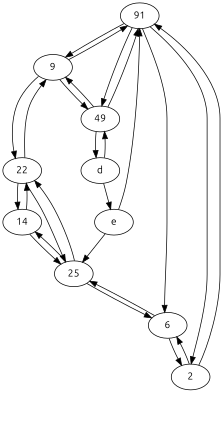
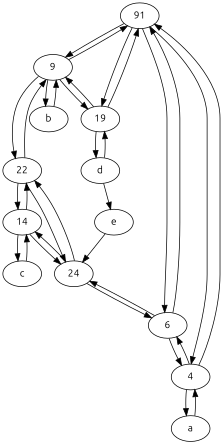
none -> (49, 119)
(100, 119) -> (100, 119)
(135, 123) -> (180, 171)
none -> (22, 274)
(74, 274) -> (74, 274)
(191, 377) -> (191, 377)
none -> (191, 429)
